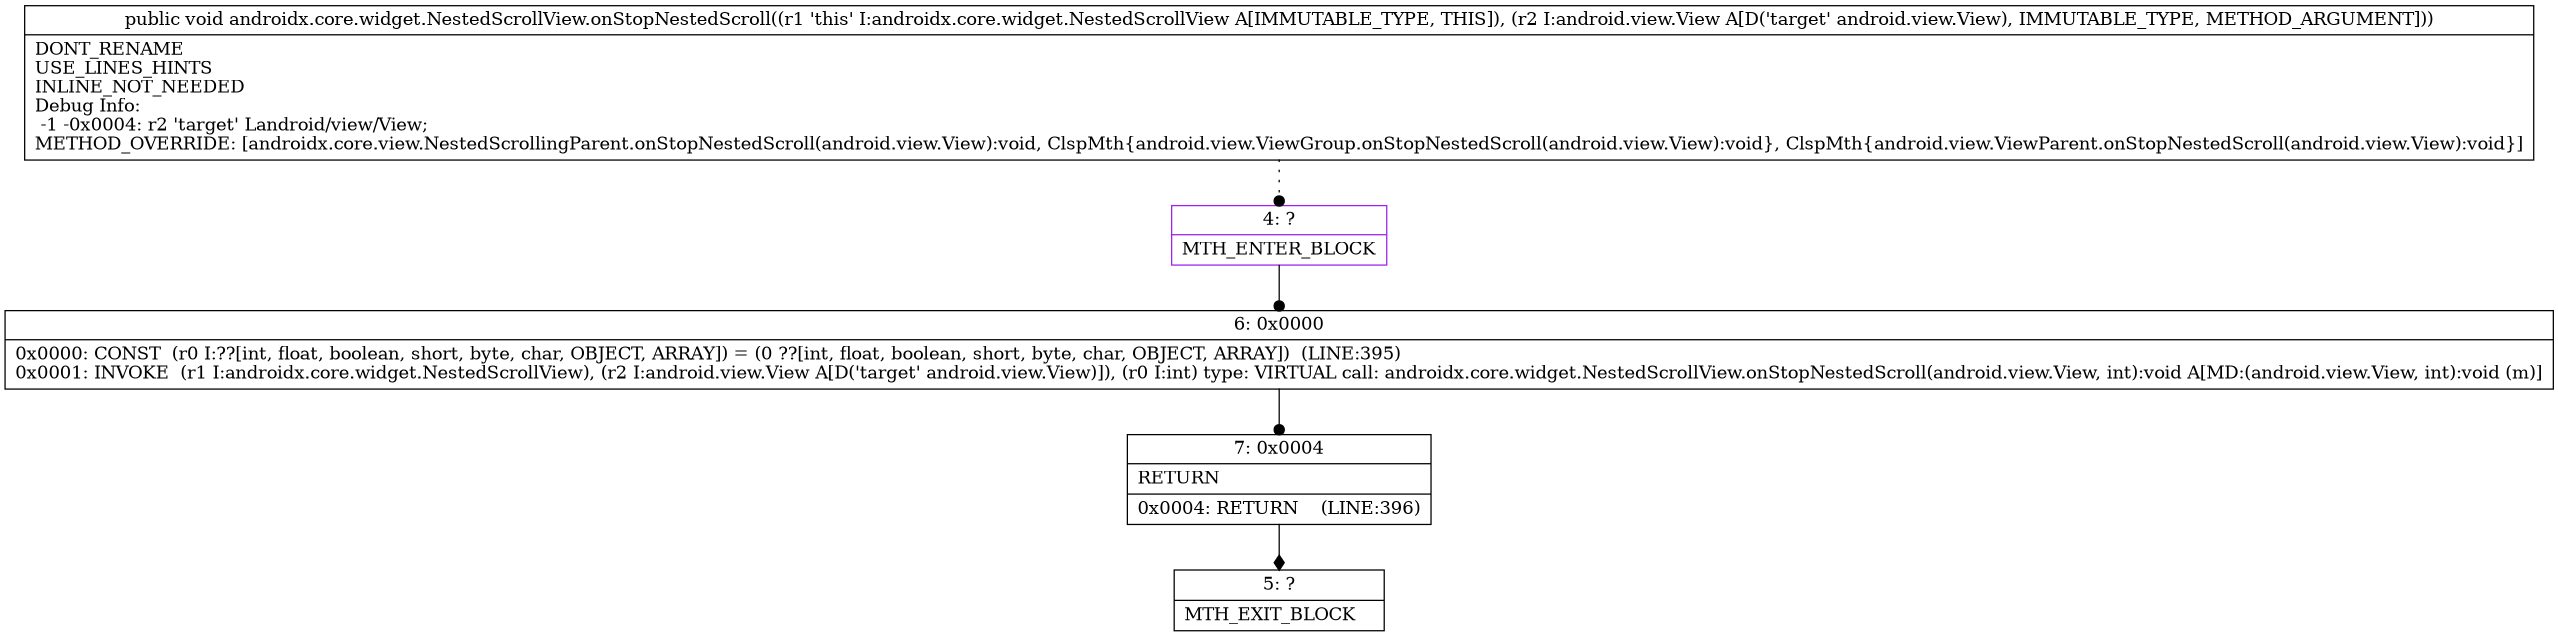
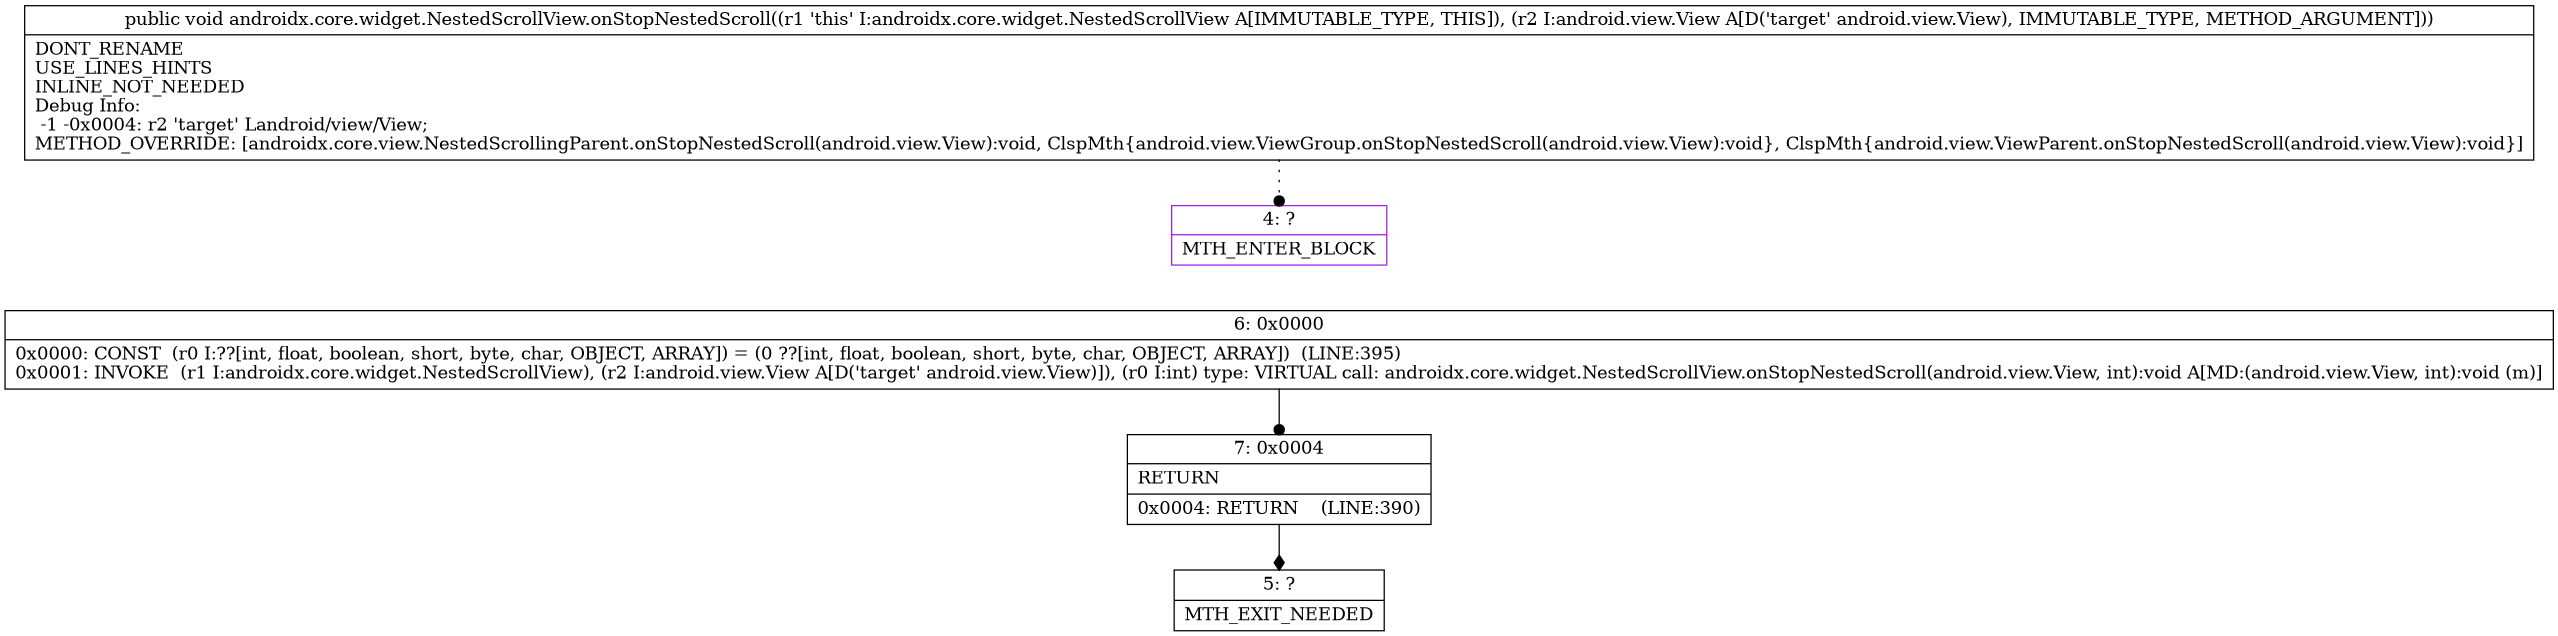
(1279, 283) -> none
(1279, 509) -> (1279, 509)
(1270, 615) -> (1279, 615)
